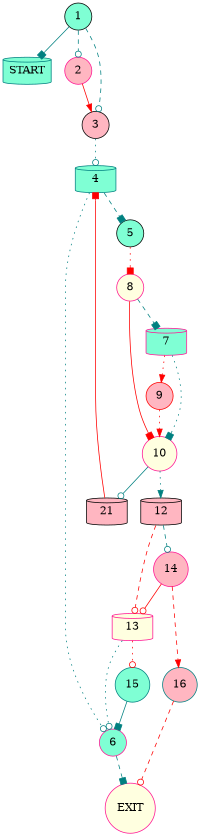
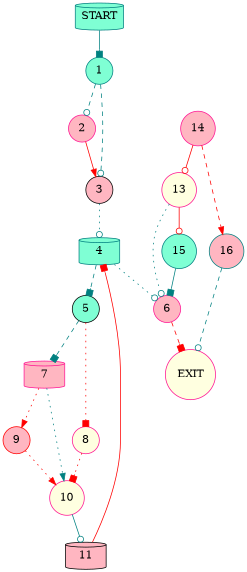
(78, 17) -> (99, 71)
(57, 39) -> (99, 40)
(145, 310) -> (68, 338)
(166, 342) -> (44, 375)
(132, 368) -> (78, 464)
(181, 394) -> (55, 431)
(107, 512) -> (86, 556)
(161, 512) -> none
(132, 627) -> (179, 190)
(132, 651) -> (179, 218)
(158, 740) -> (210, 306)
(113, 743) -> (167, 309)
(119, 766) -> (176, 333)
